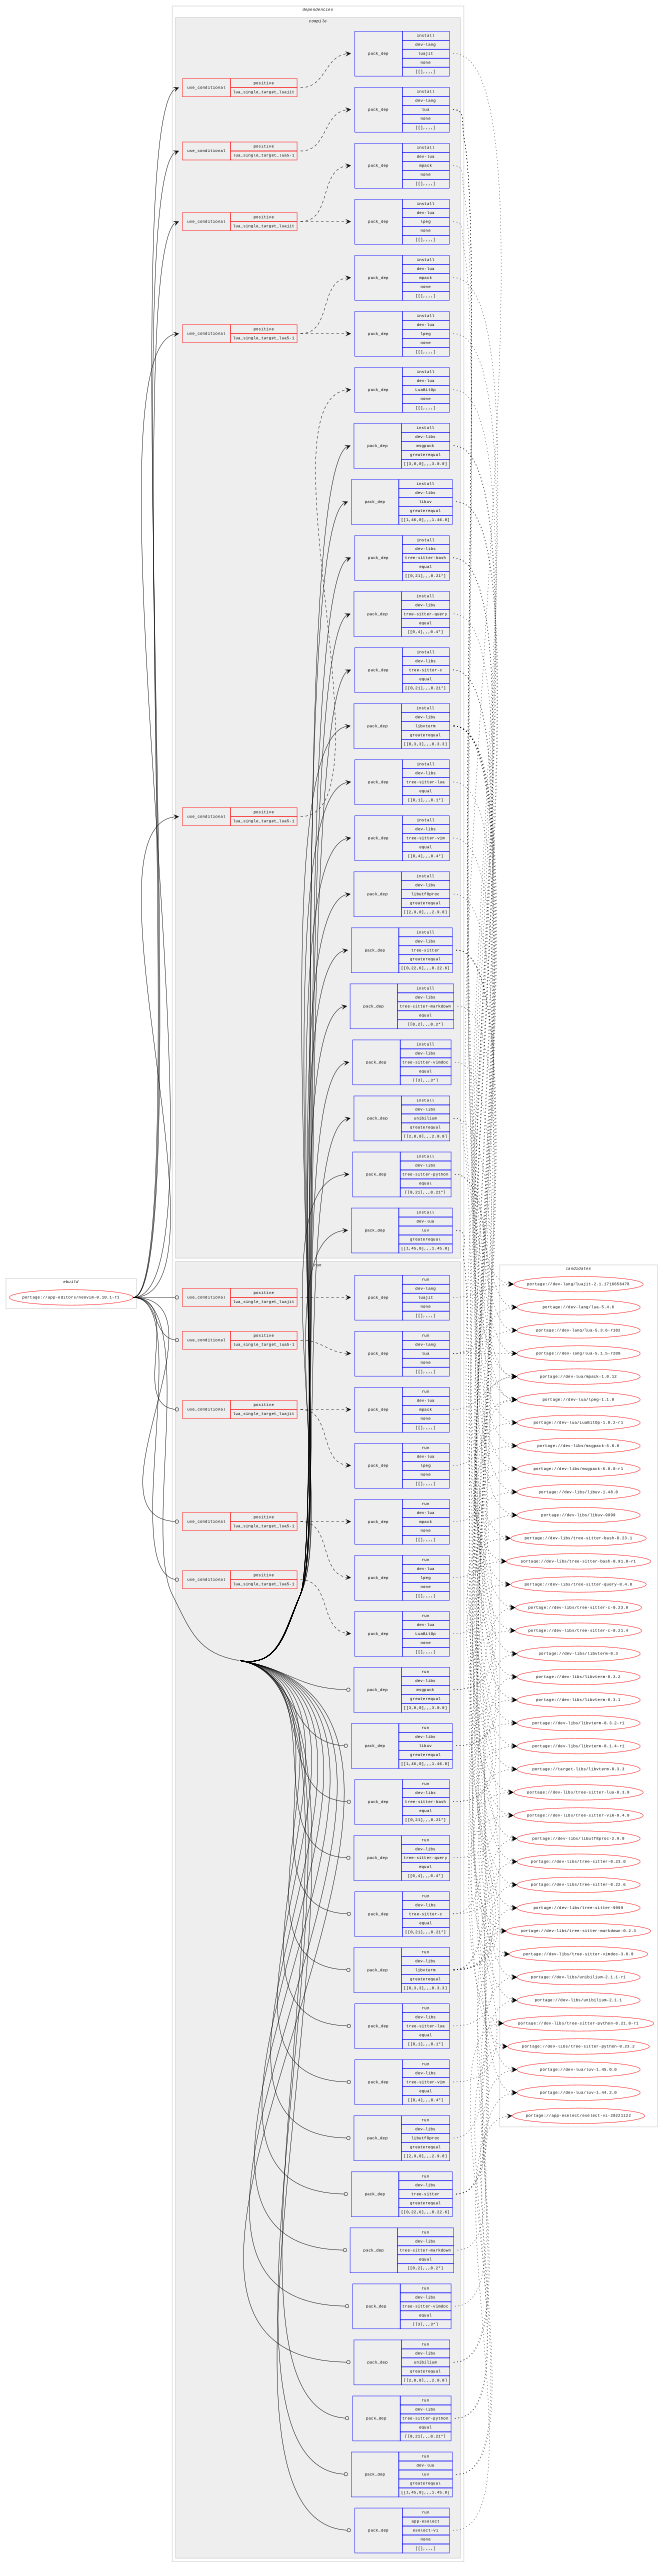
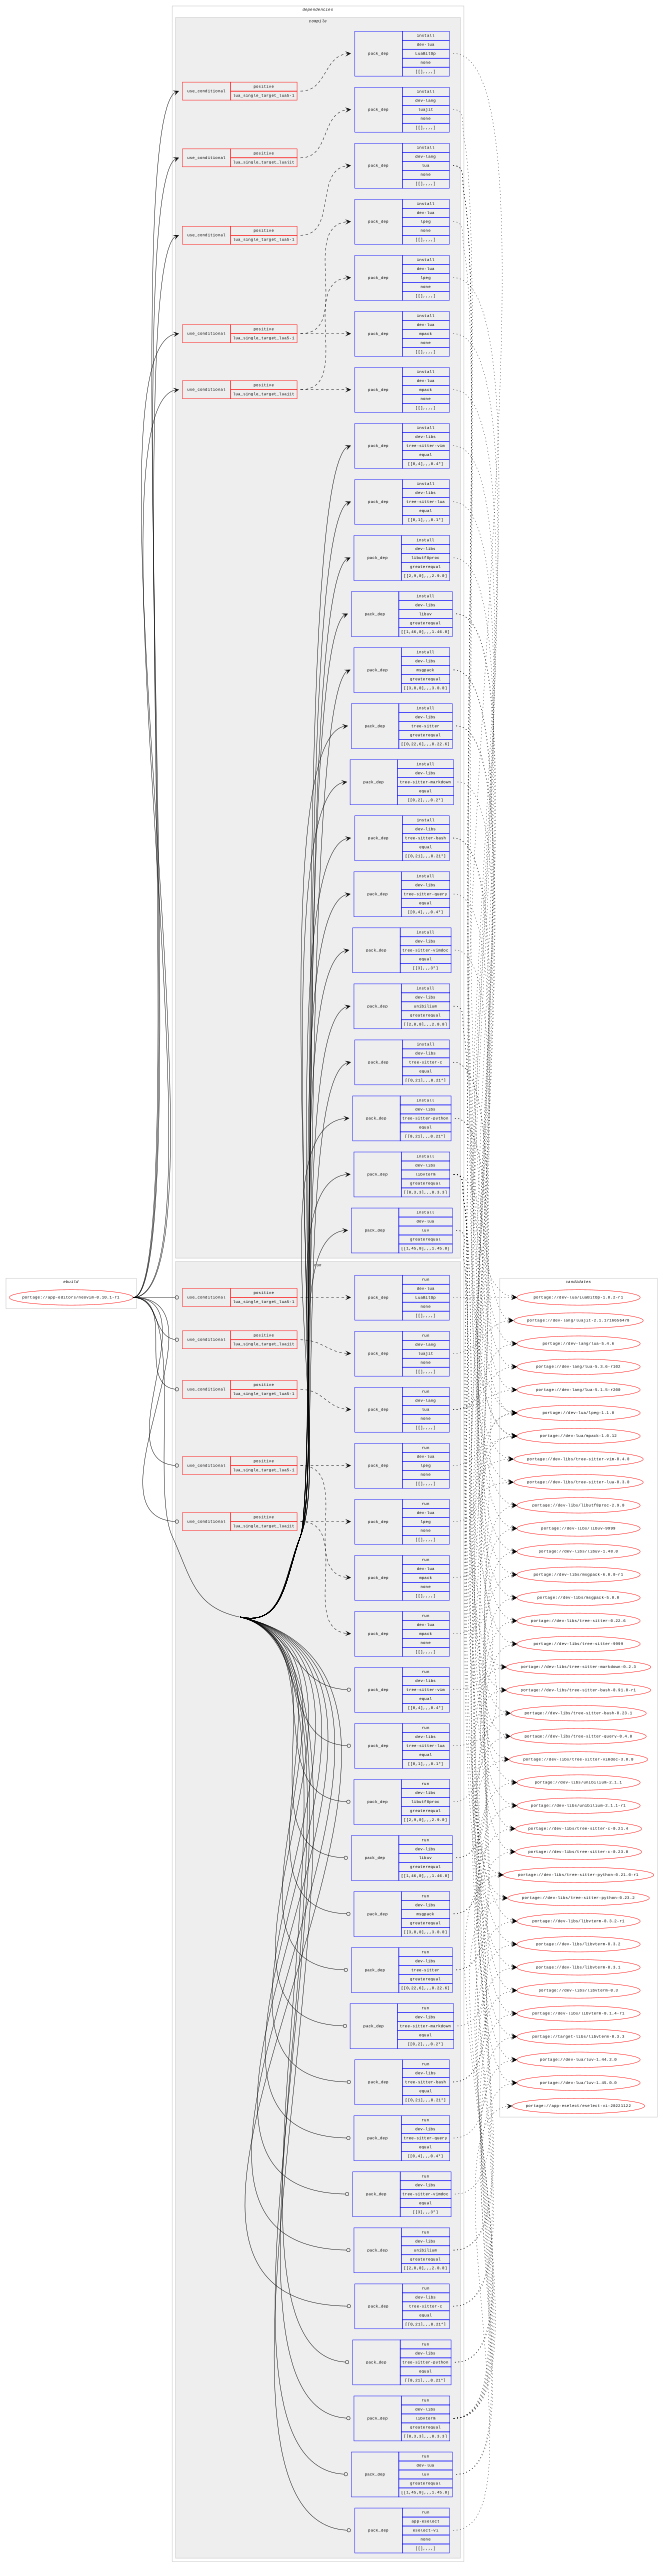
(579, 1862) -> none
